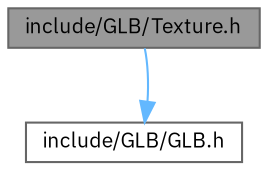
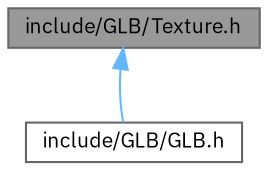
(148, 75) -> (120, 96)
